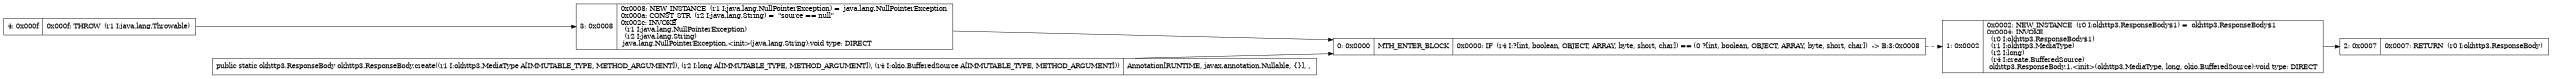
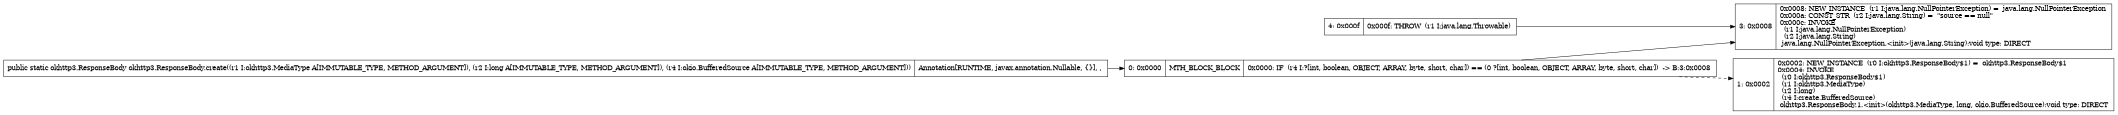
(651, 23) -> (1810, 23)
(1141, 35) -> (1626, 51)
(1413, 46) -> (1204, 68)
(2444, 47) -> none
